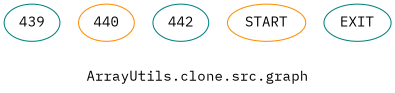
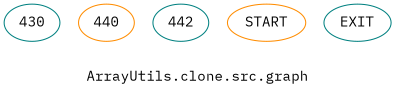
(32, 23) -> (32, 23)
